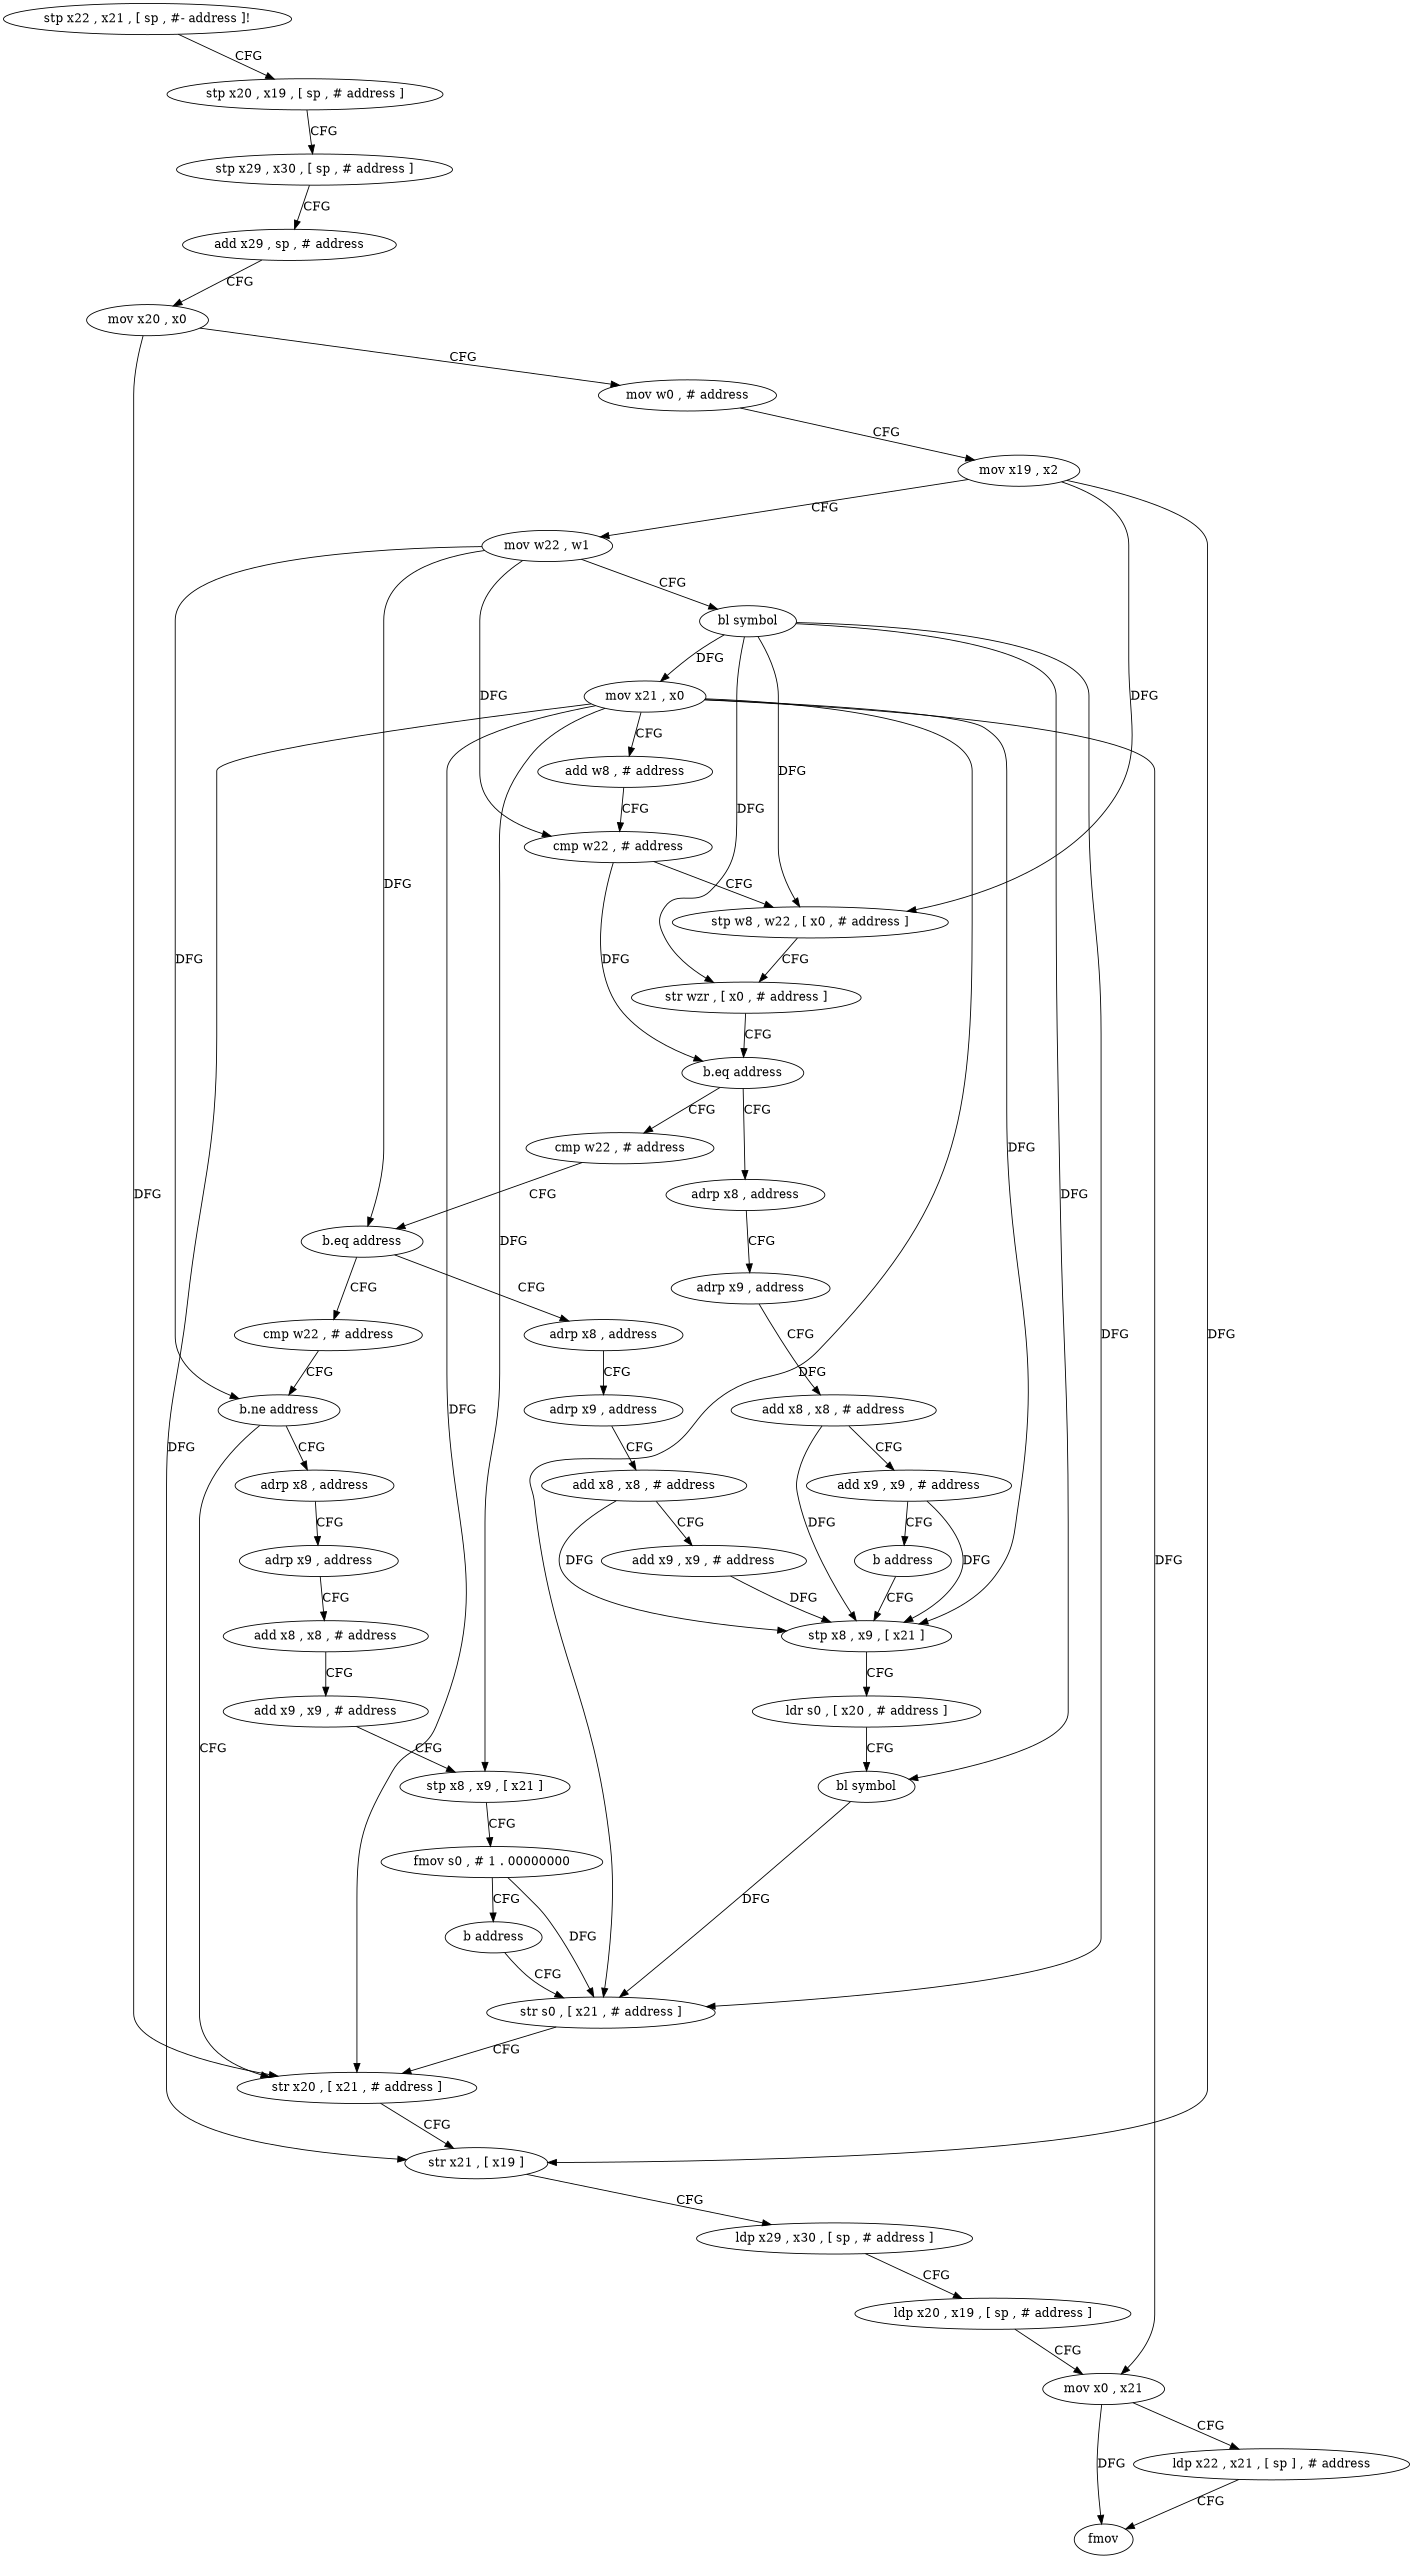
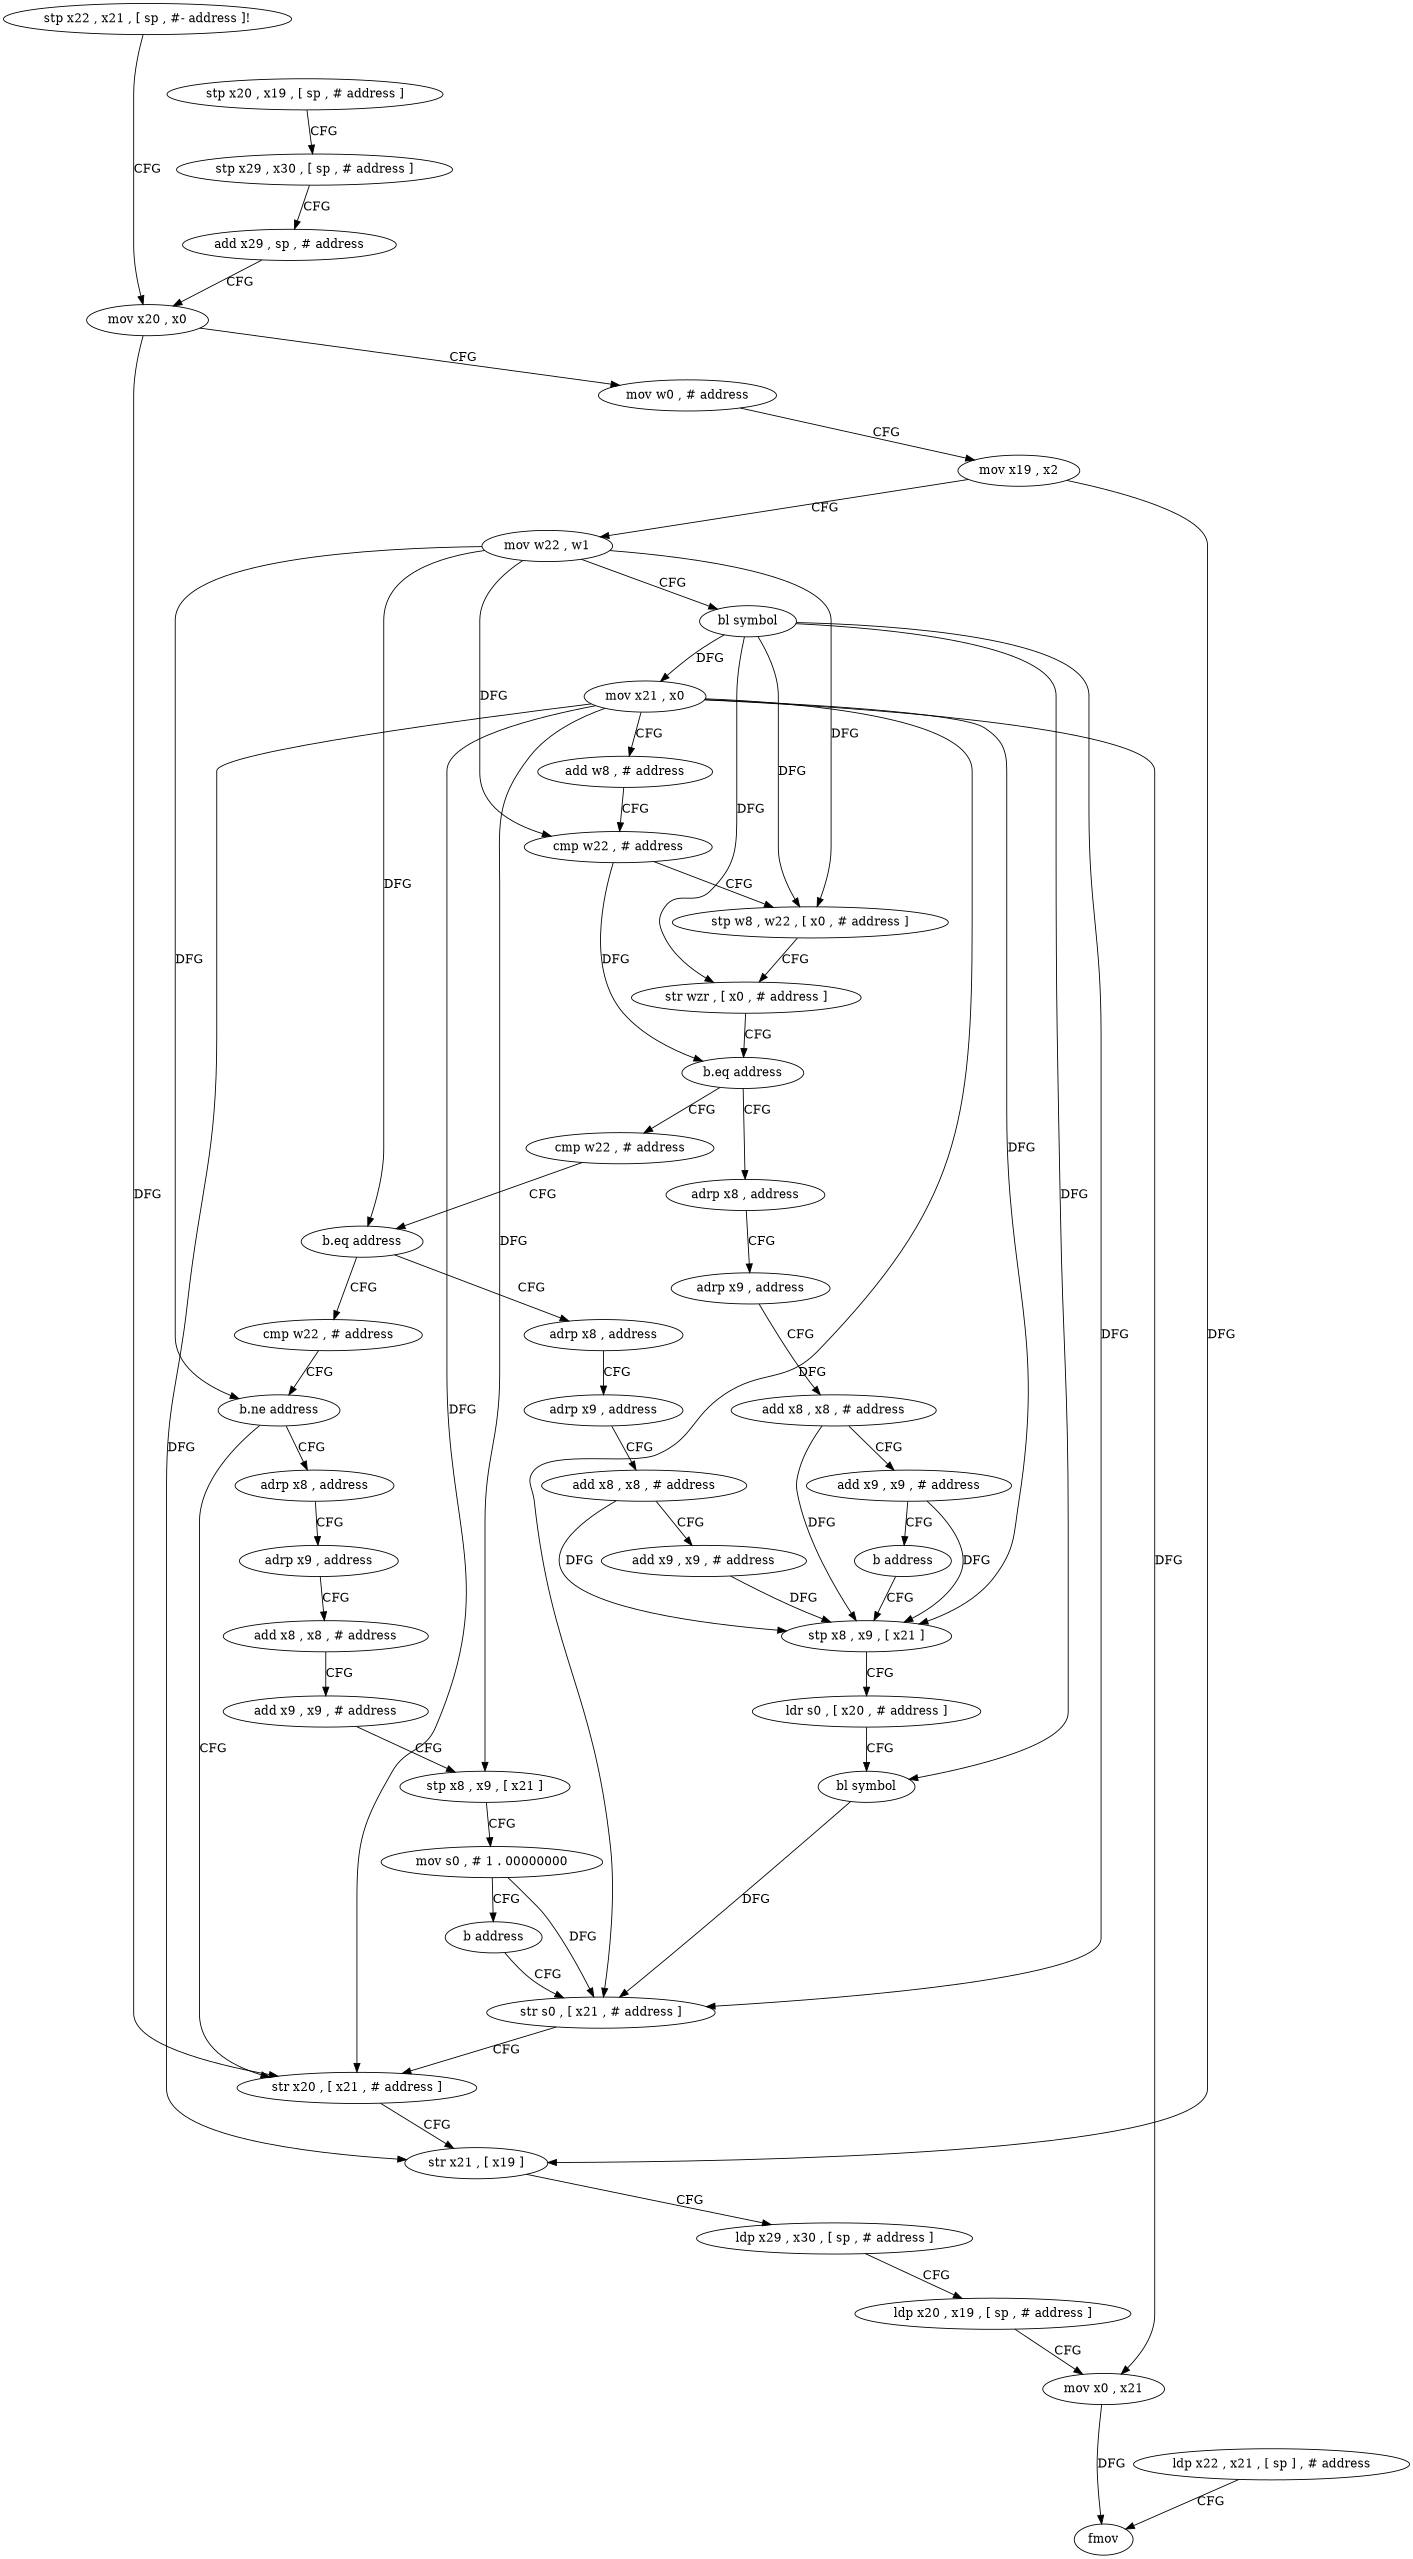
(222, 55) -> (134, 165)
(1132, 741) -> (831, 639)
(492, 1862) -> (492, 1862)
(1182, 2424) -> none
